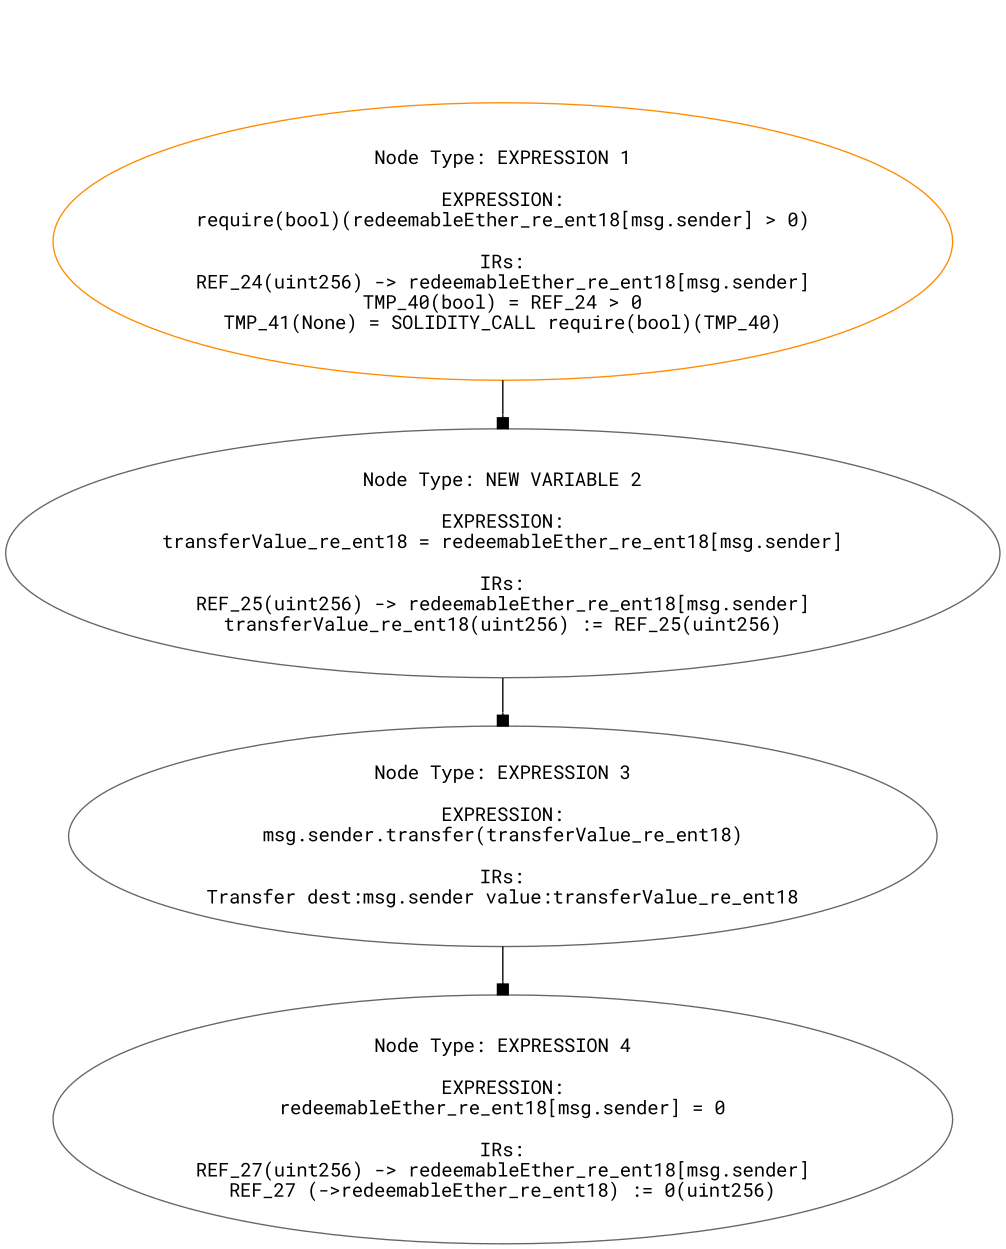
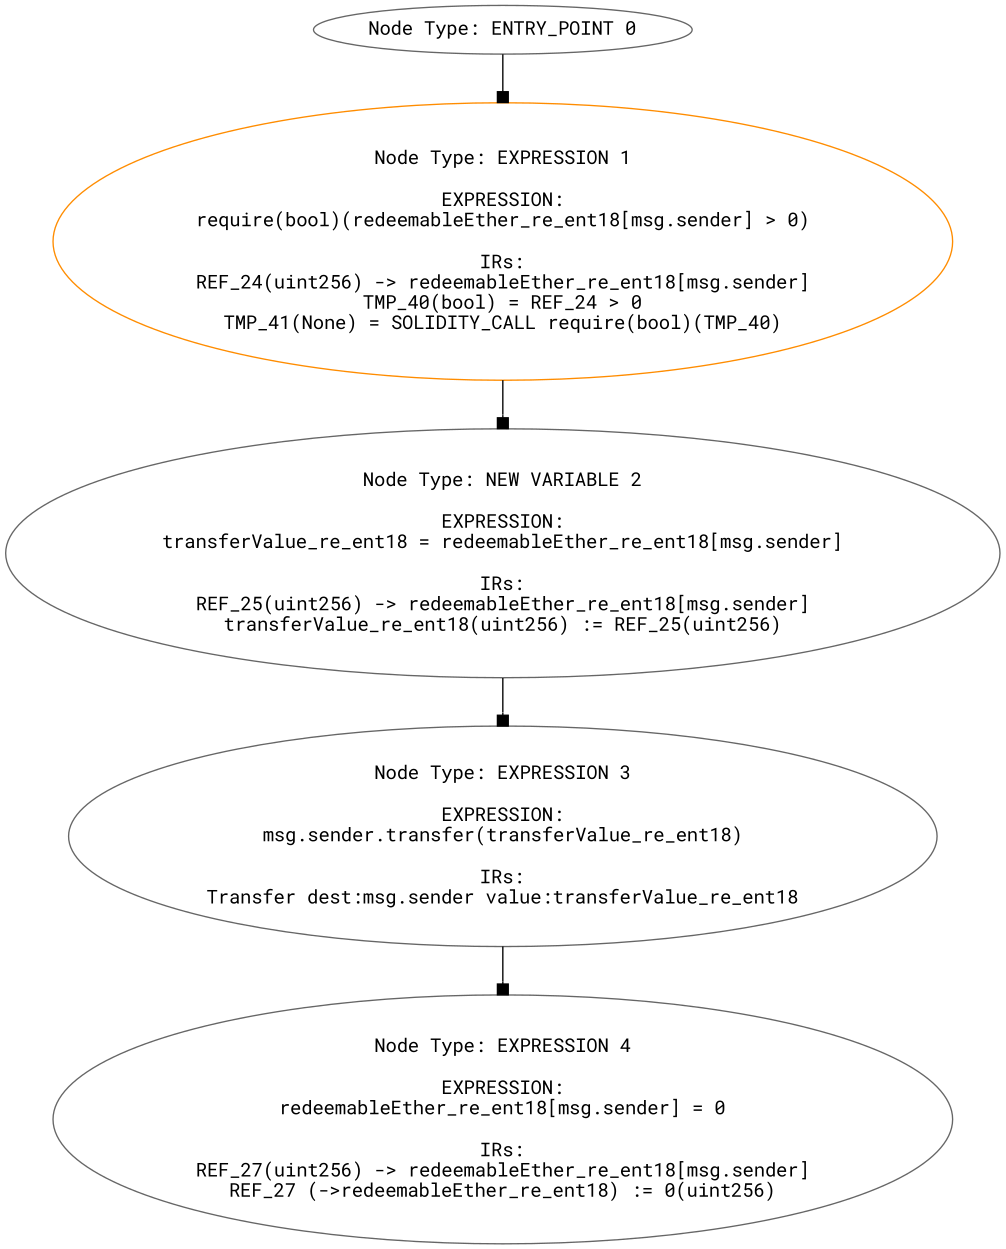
none -> (503, 30)
